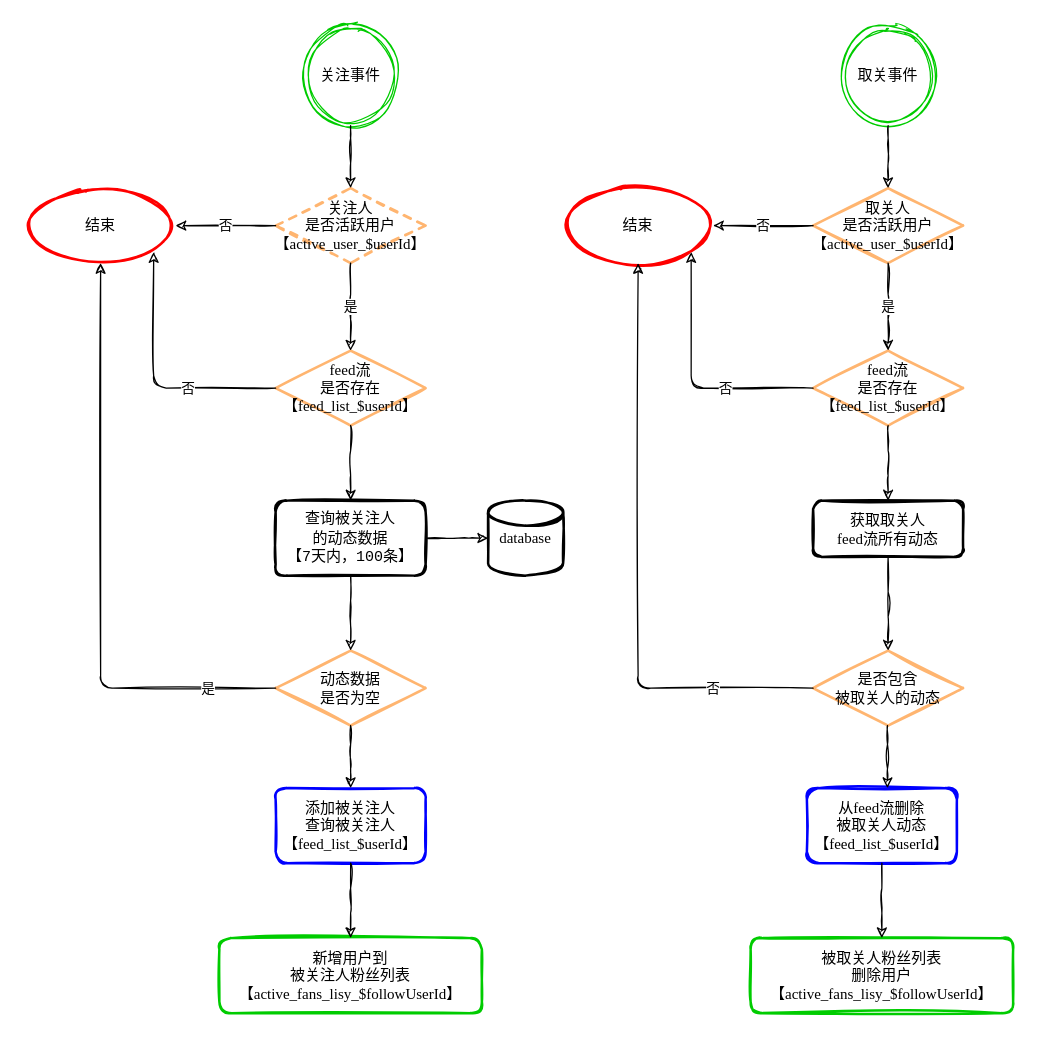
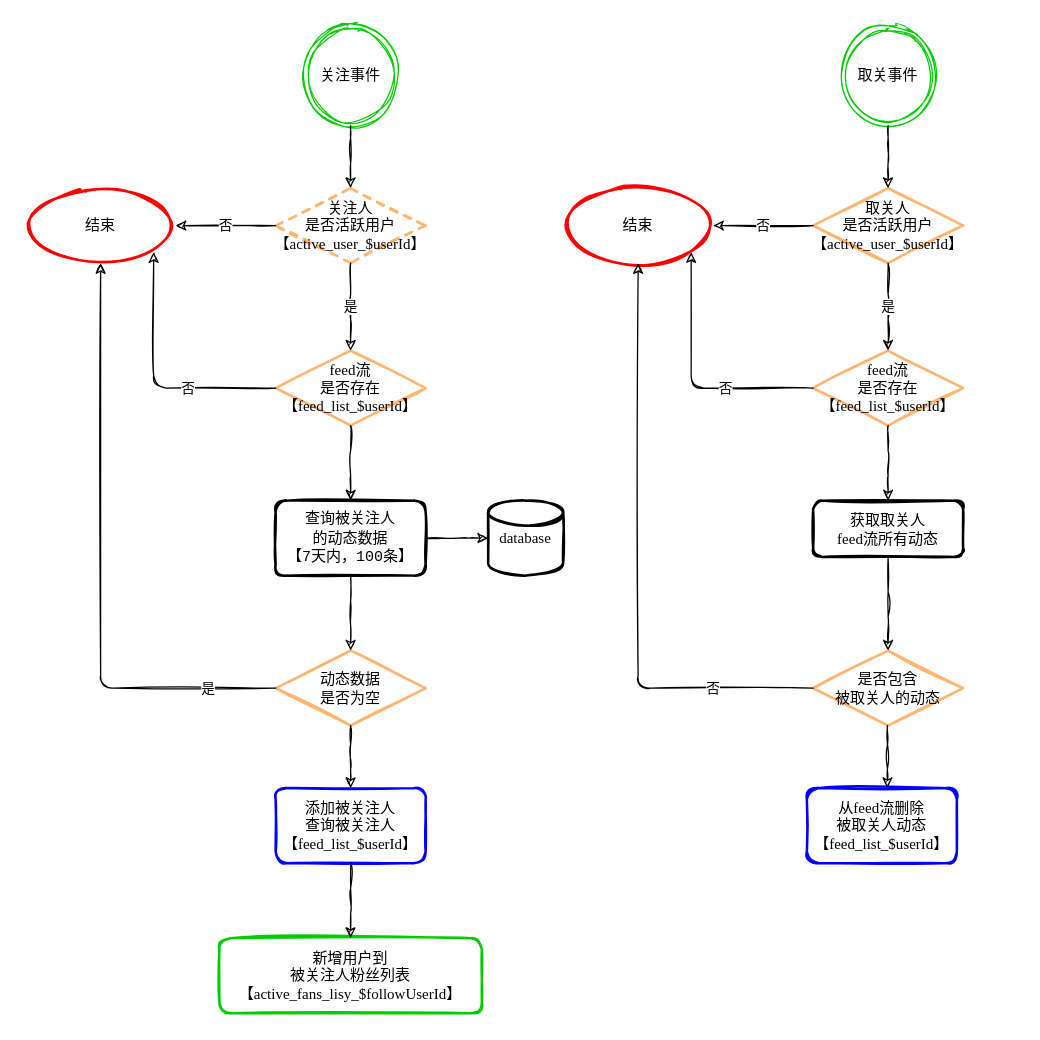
(882, 897) -> none
(882, 976) -> none
